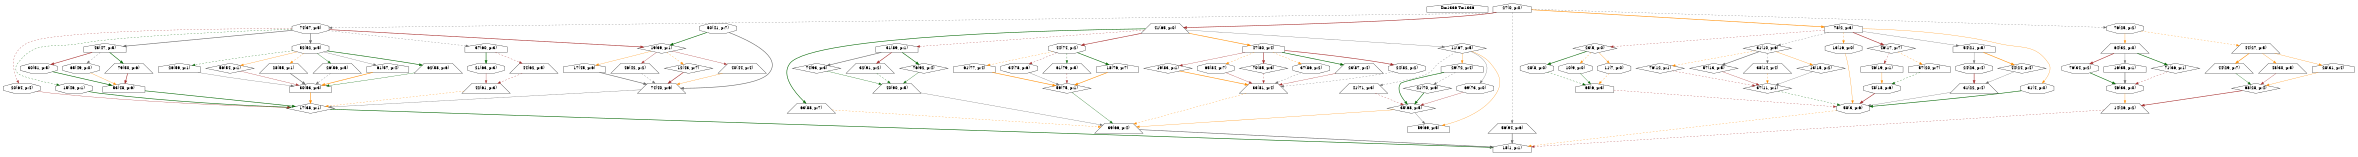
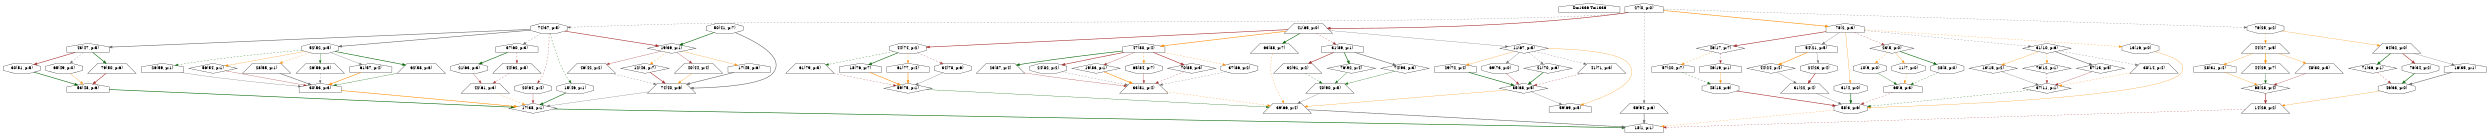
(1446, 78) -> (1535, 57)
